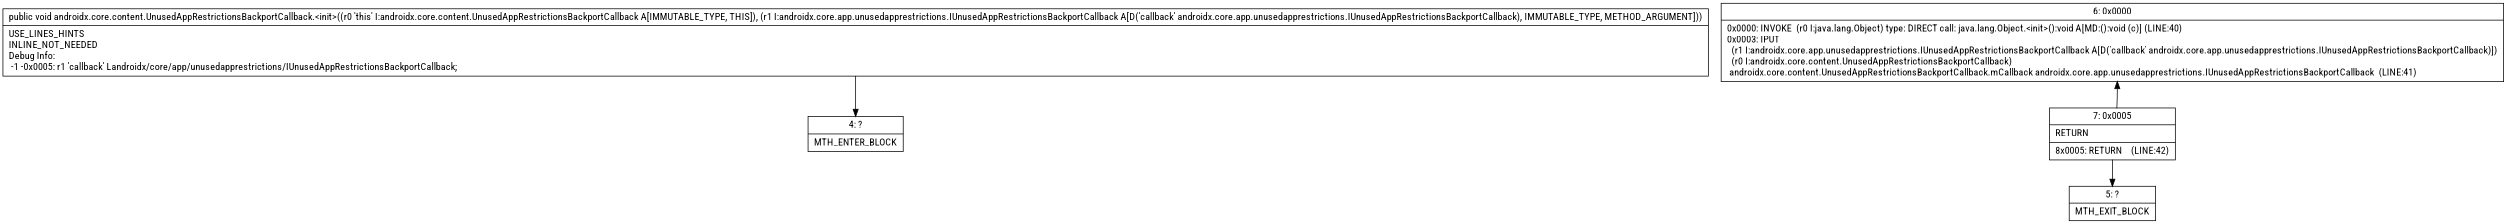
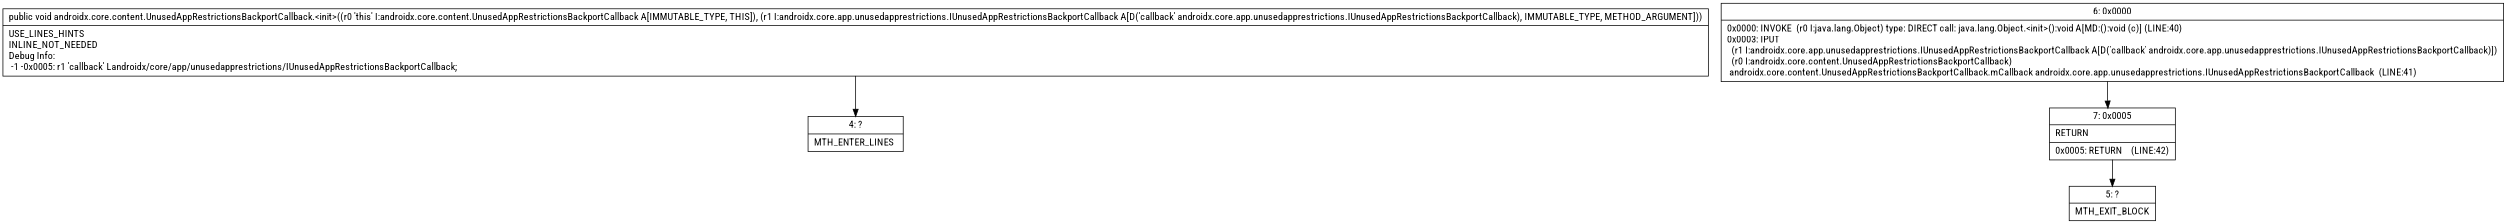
(2117, 99) -> (2107, 91)
(856, 142) -> (854, 142)
(2112, 151) -> (2112, 151)
